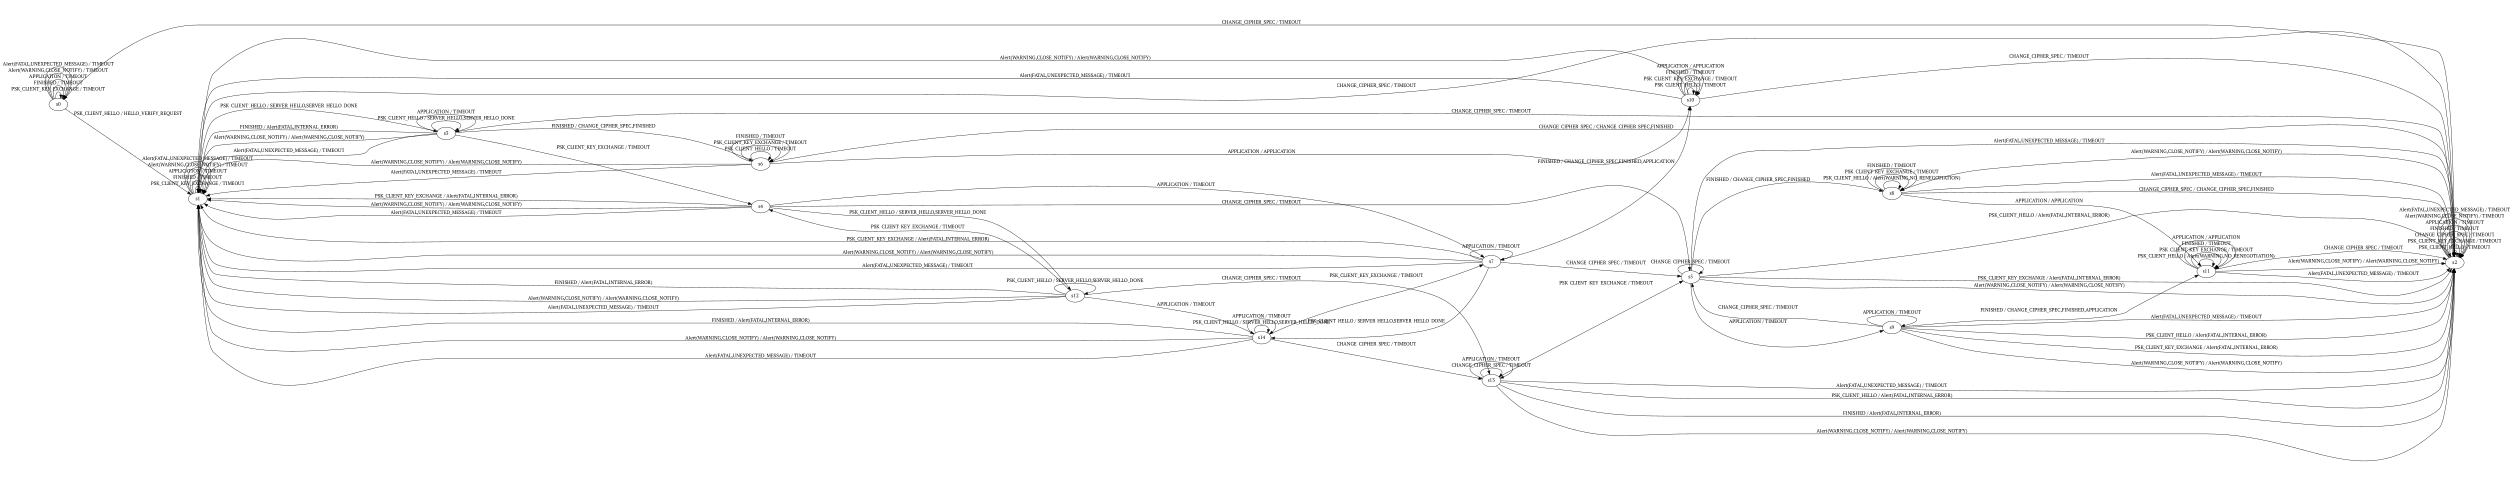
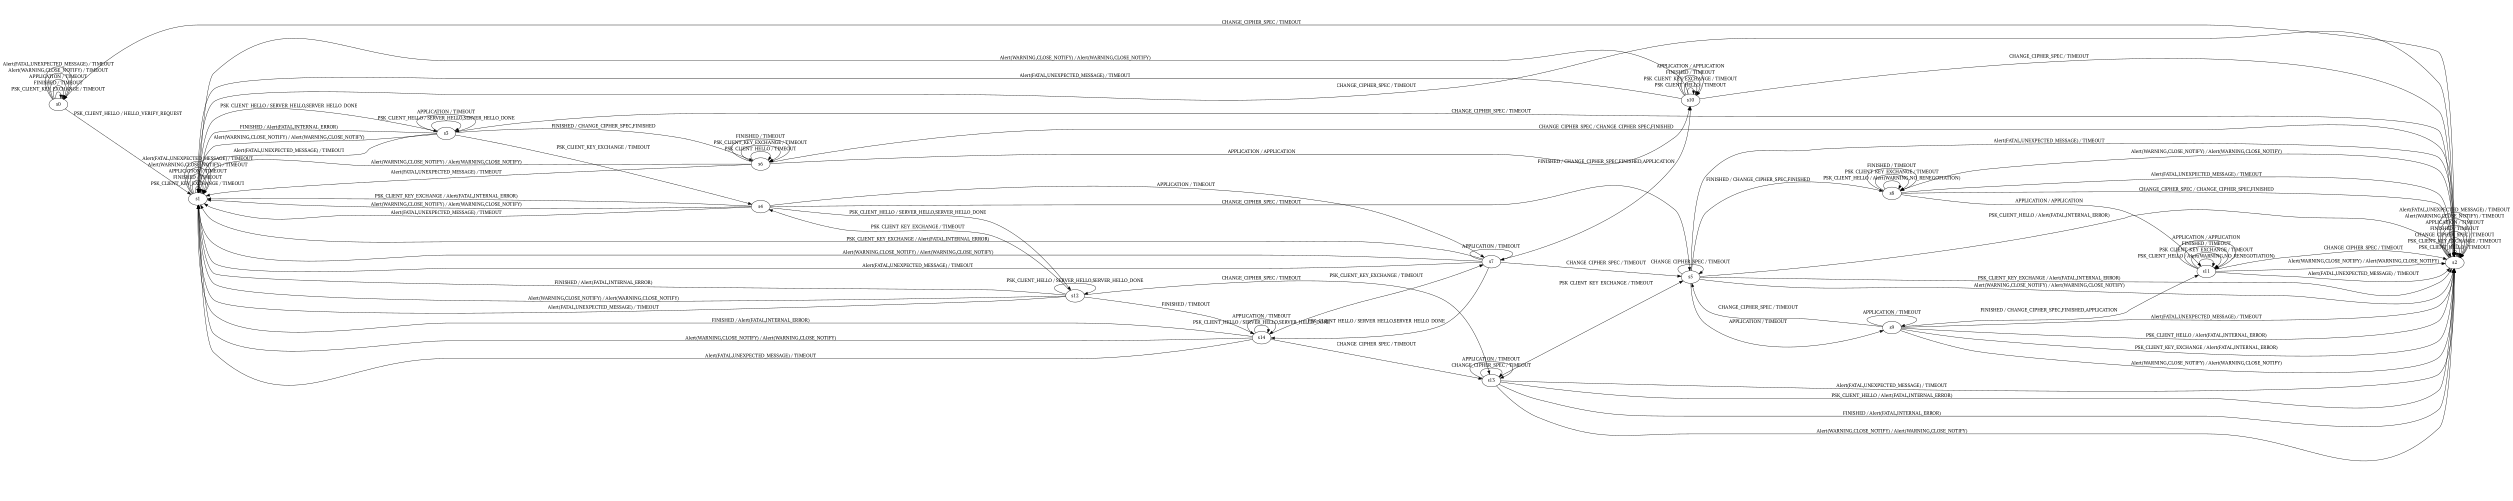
(1186, 304) -> (1186, 304)
